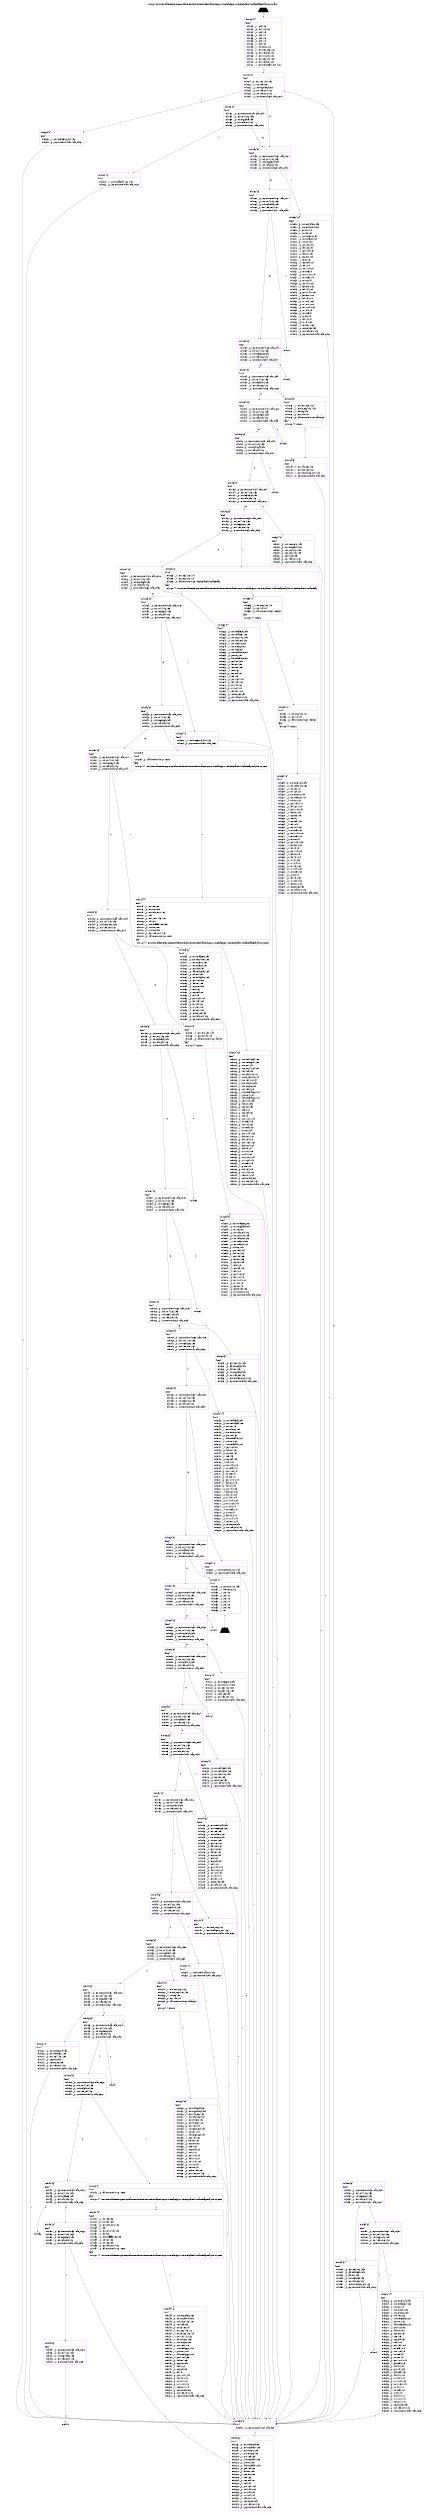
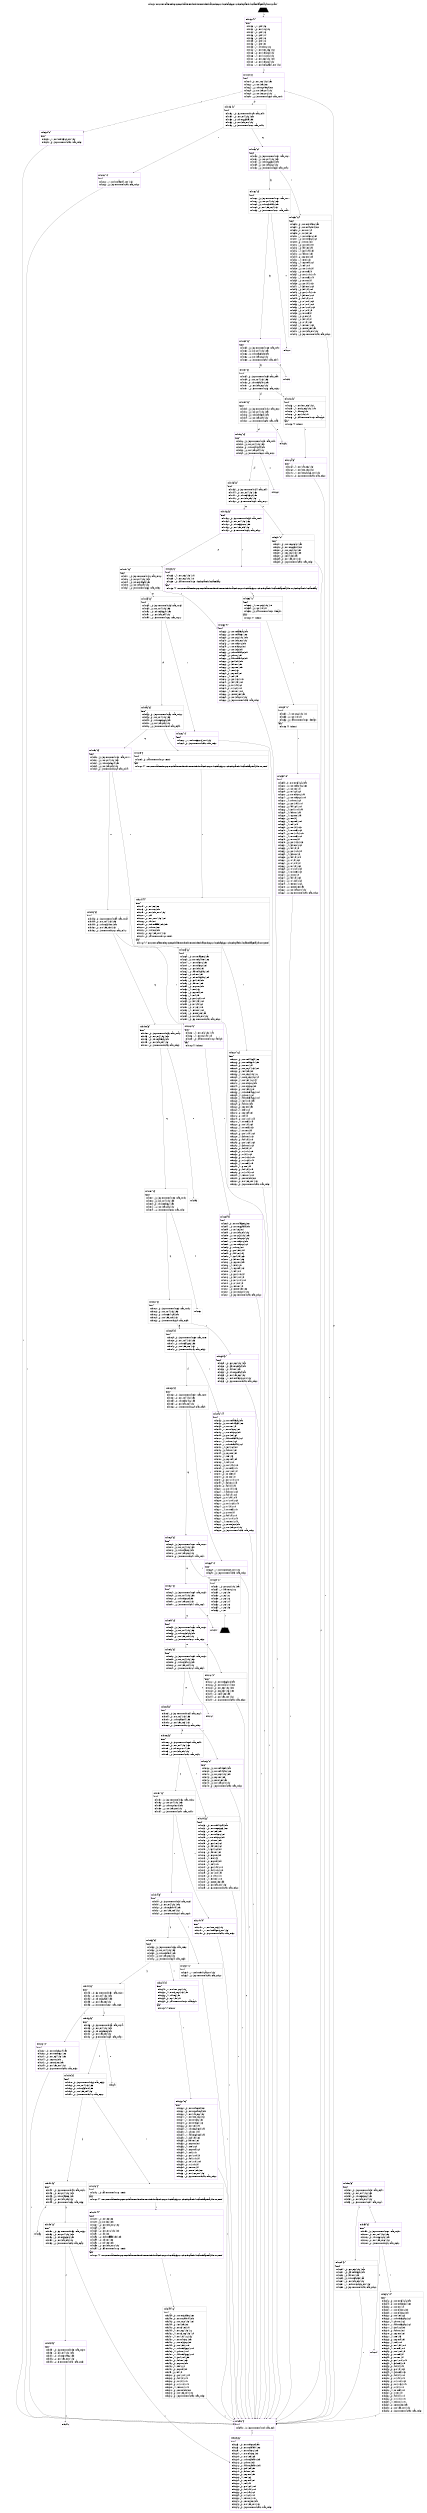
(268, 123) -> (254, 102)
(254, 2433) -> (251, 2433)
